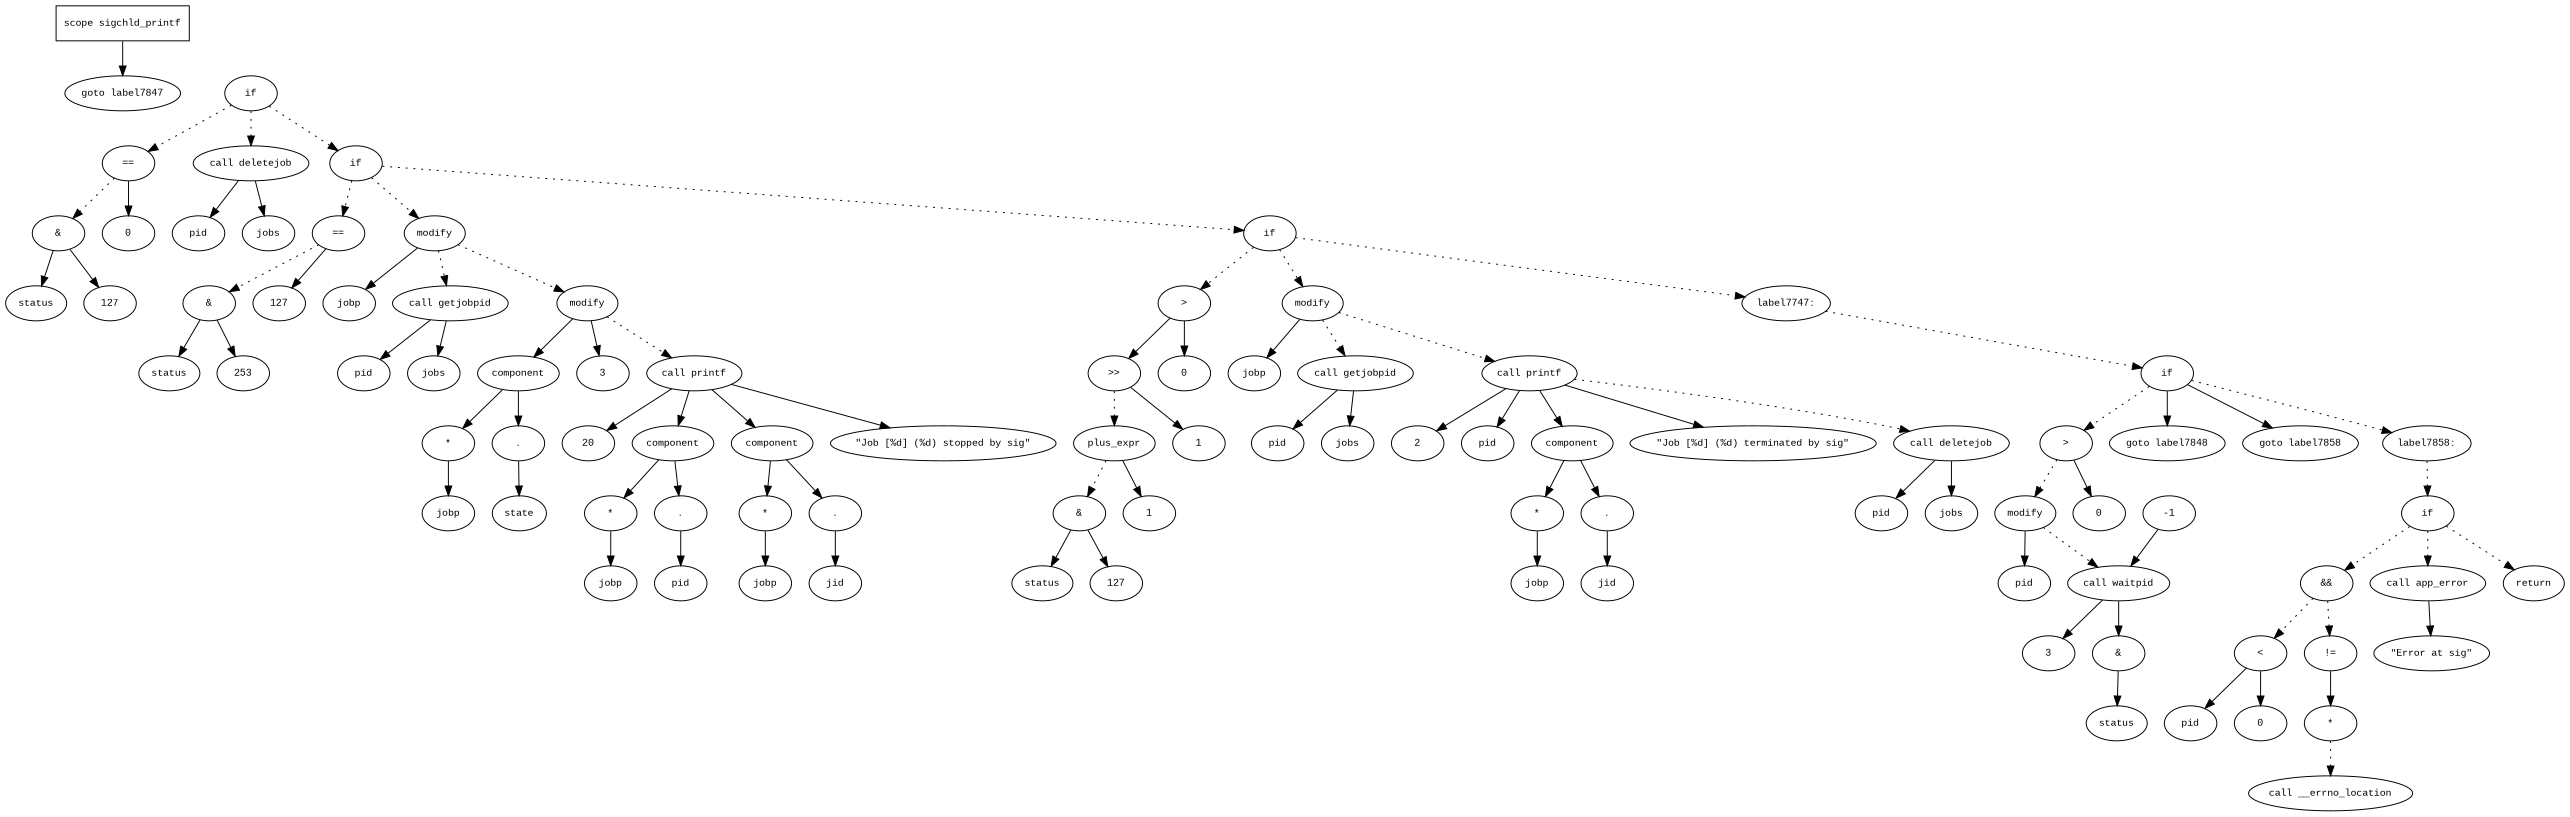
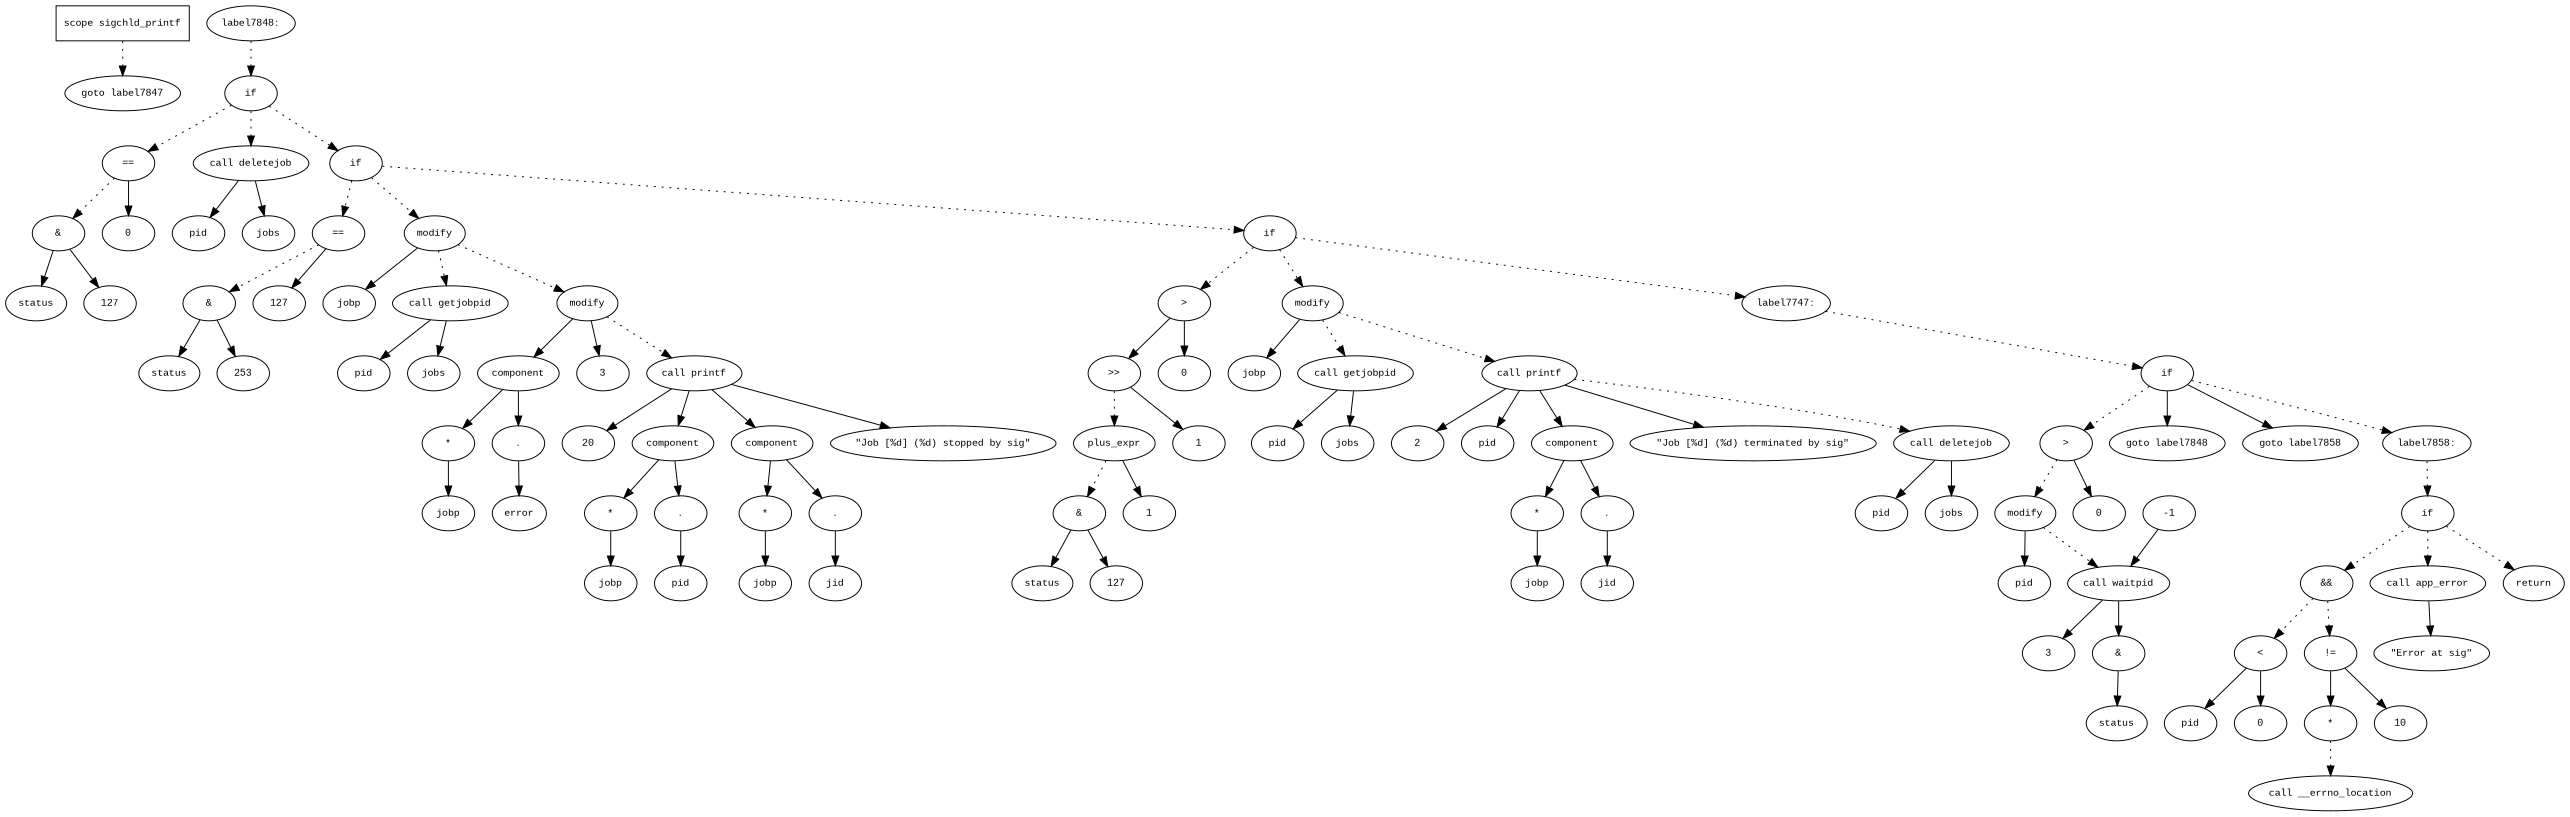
none -> (251, 23)
(123, 54) -> (123, 54)
(519, 513) -> (519, 513)
none -> (2401, 723)
